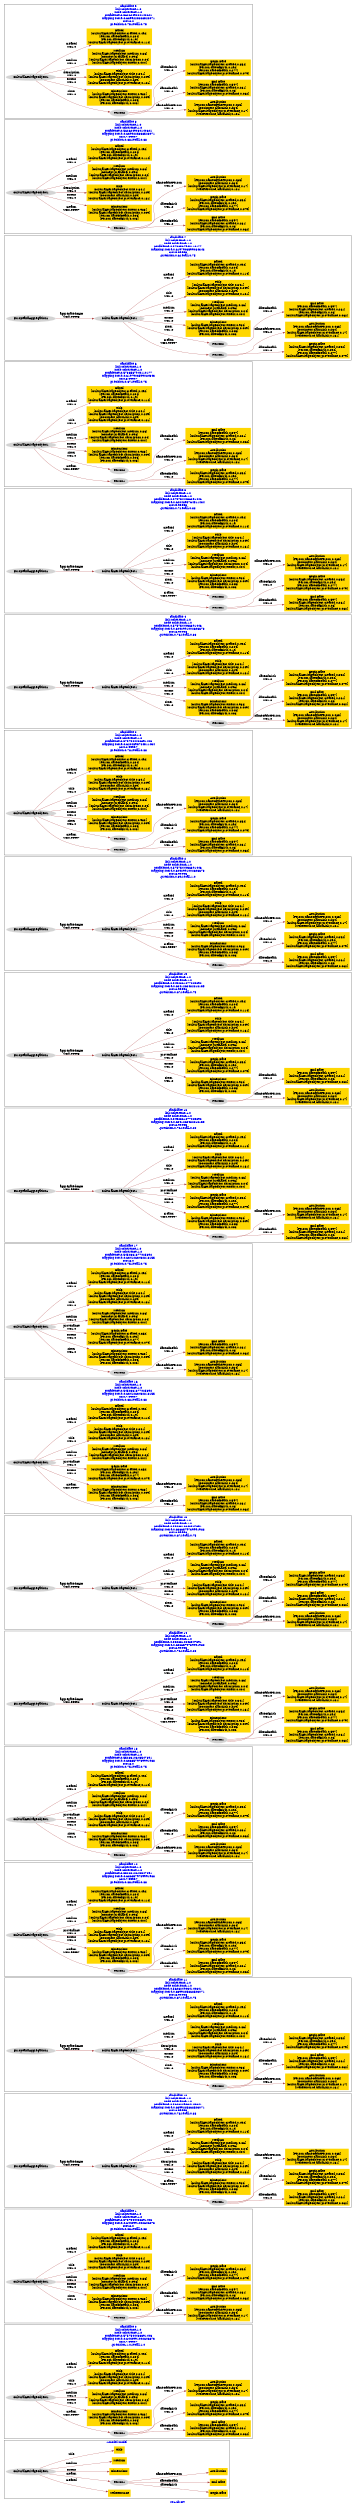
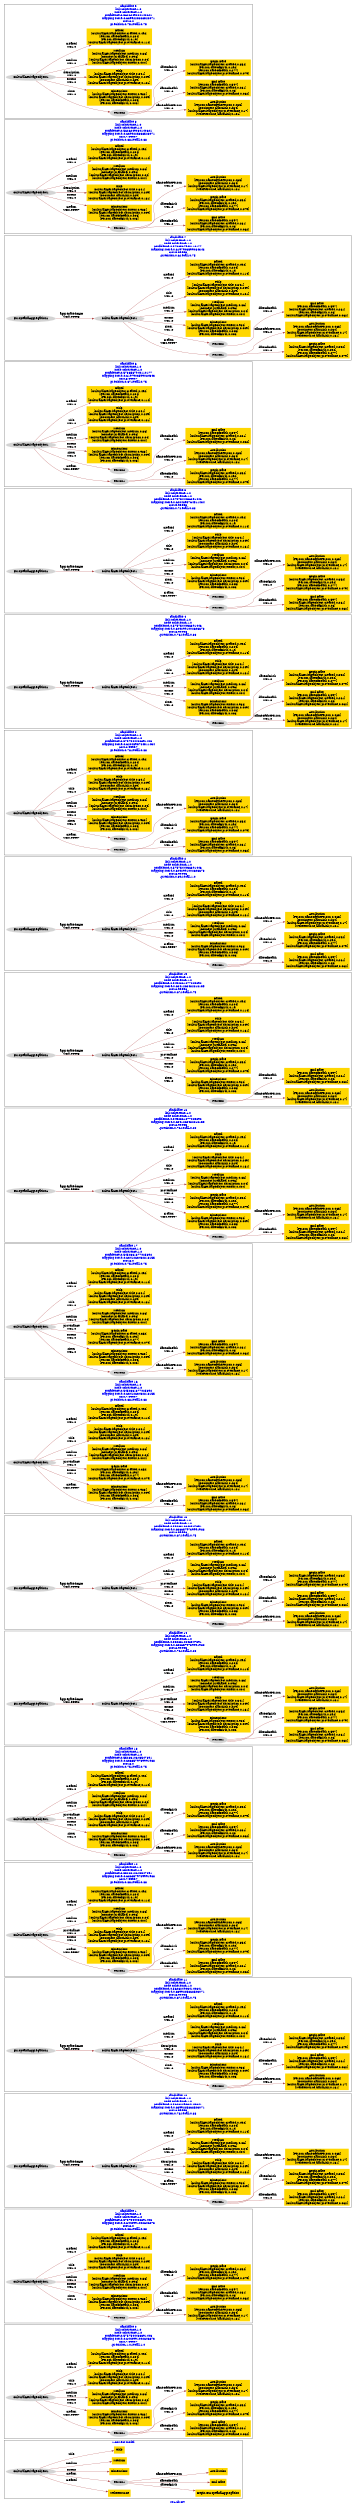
(117, 2442) -> (123, 2442)
(218, 2493) -> (218, 2493)
